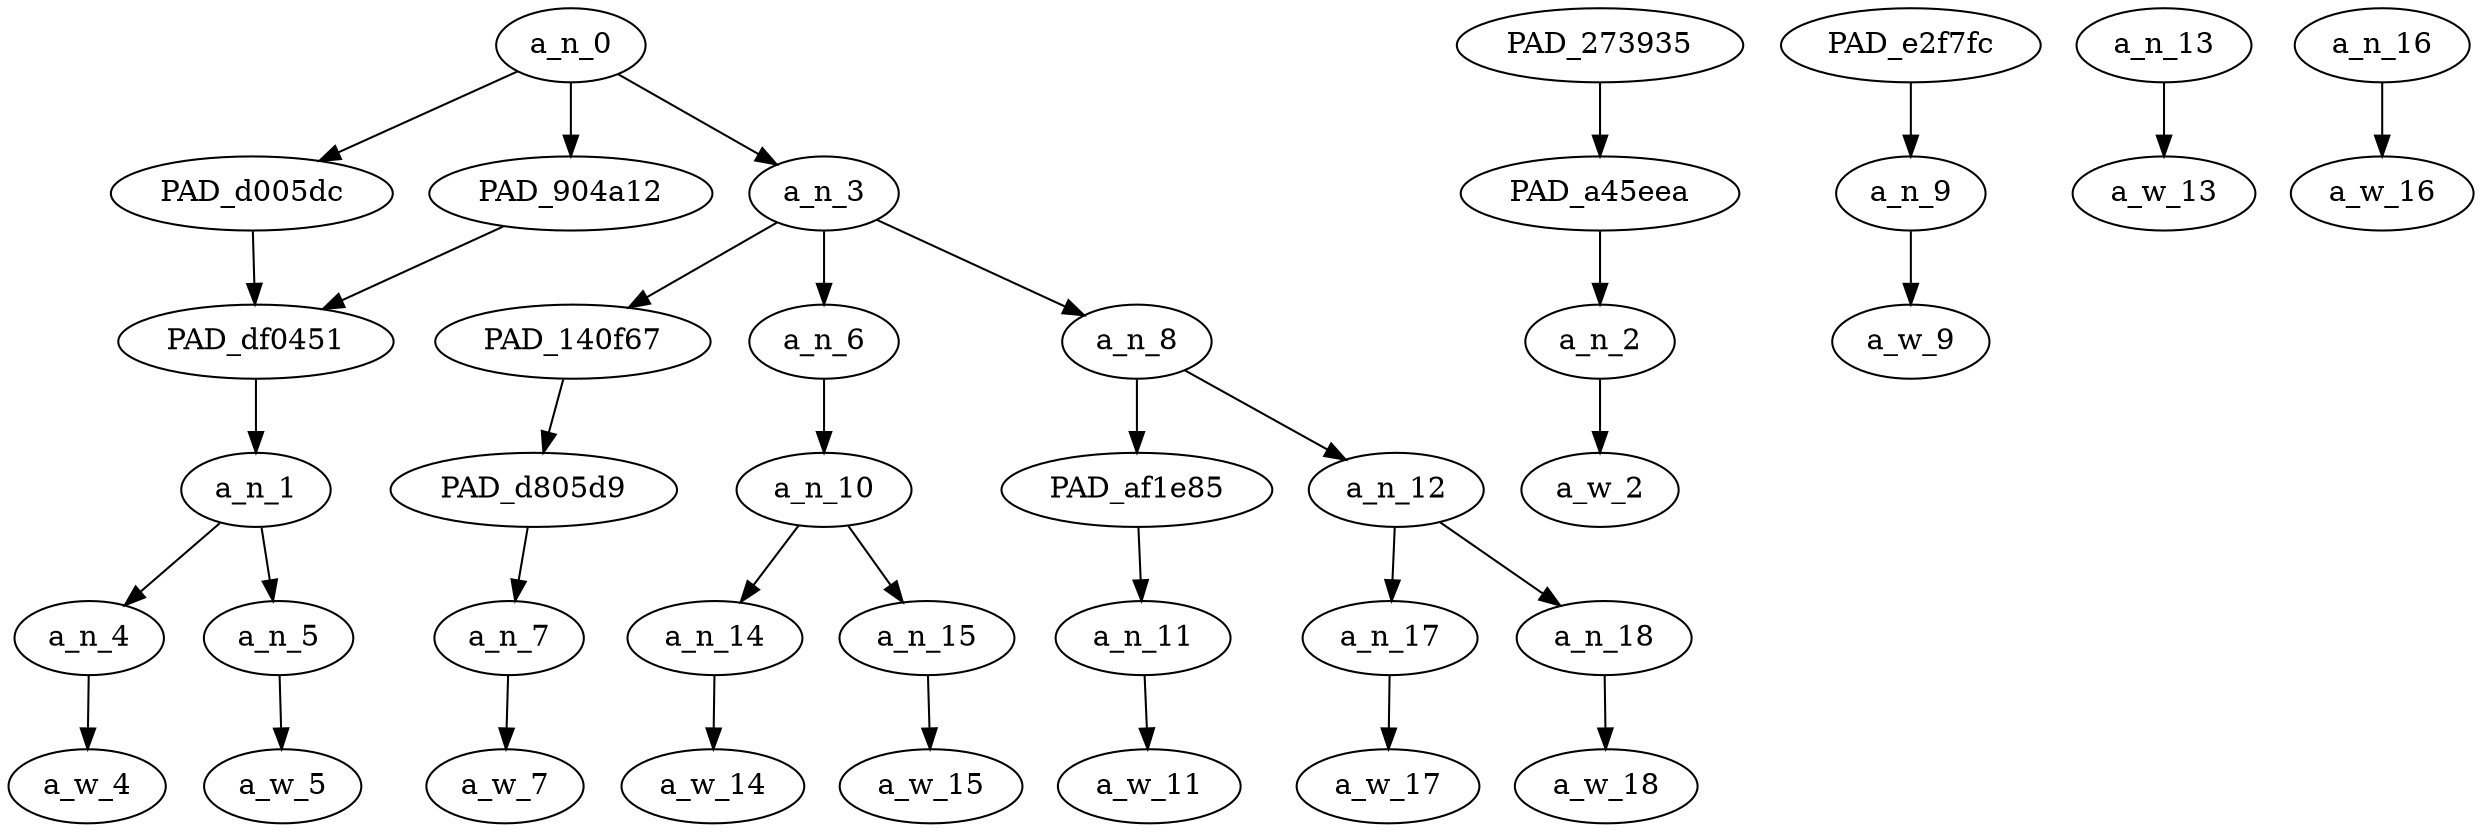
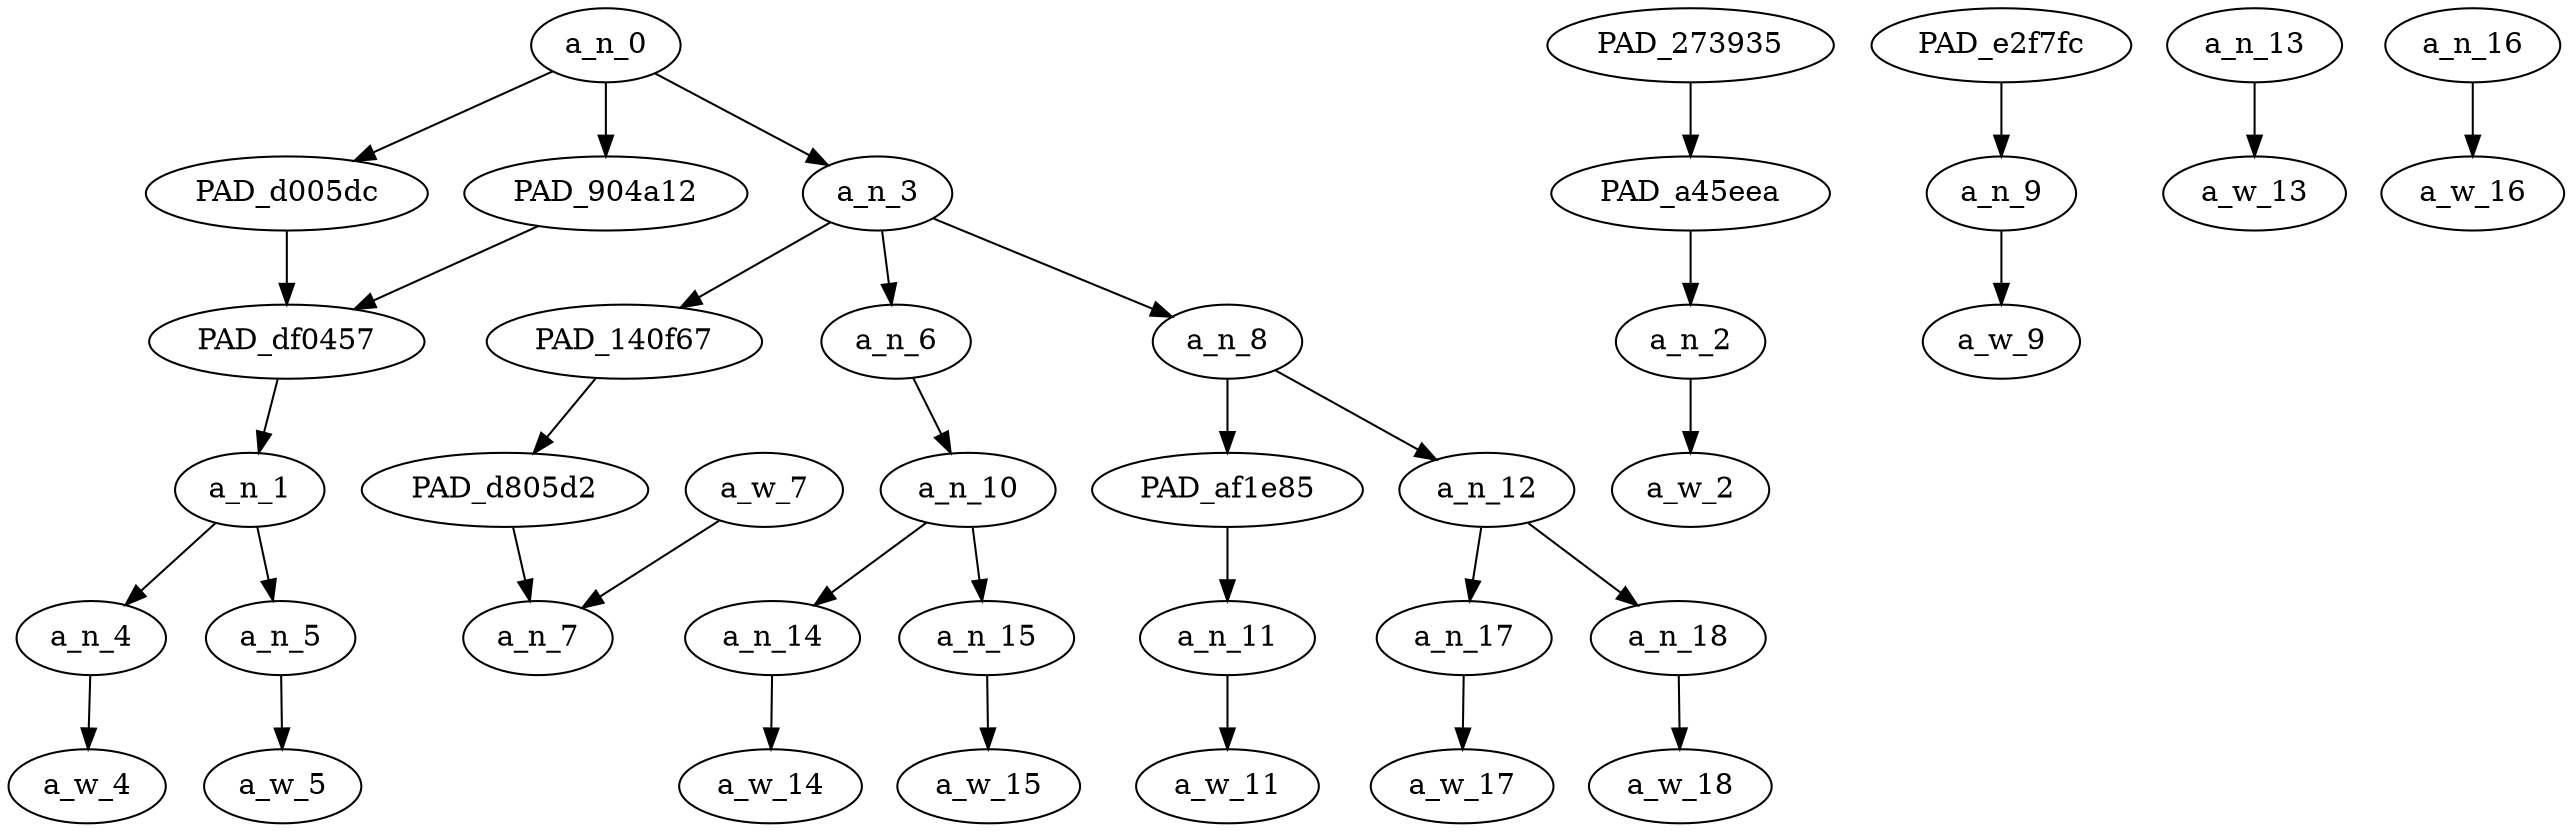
(256, 342) -> (287, 342)
(534, 490) -> (505, 490)
(507, 702) -> (660, 559)
